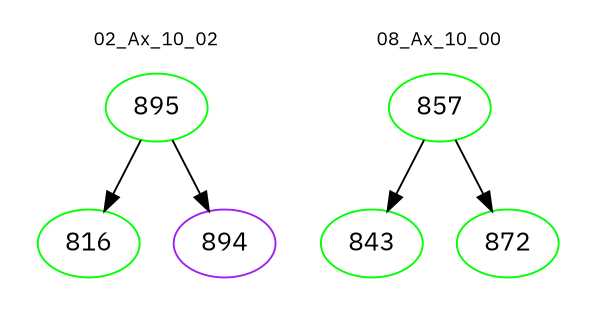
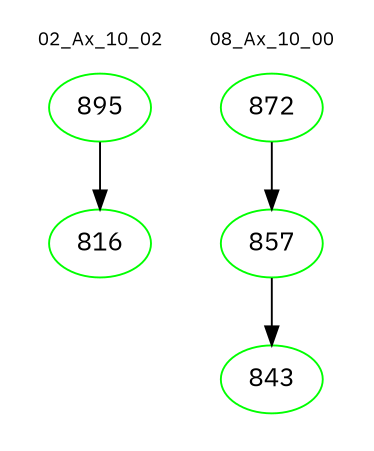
(469, 167) -> (272, 166)
(225, 243) -> none
